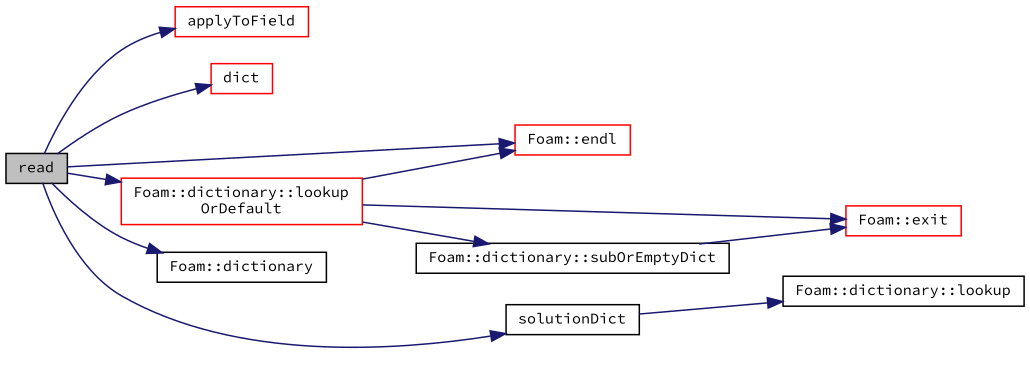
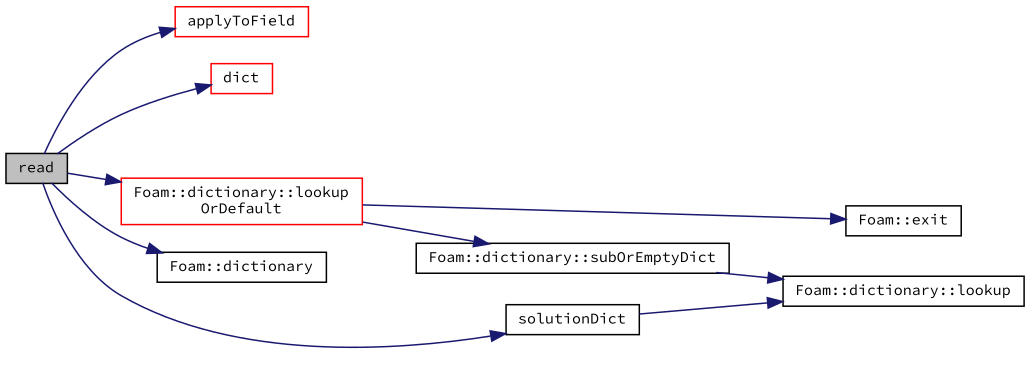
(573, 140) -> none
(904, 221) -> (904, 221)
(765, 237) -> (742, 275)
